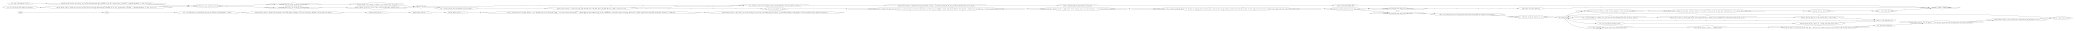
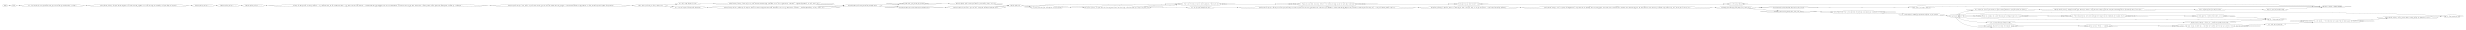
none -> (650, 6)
